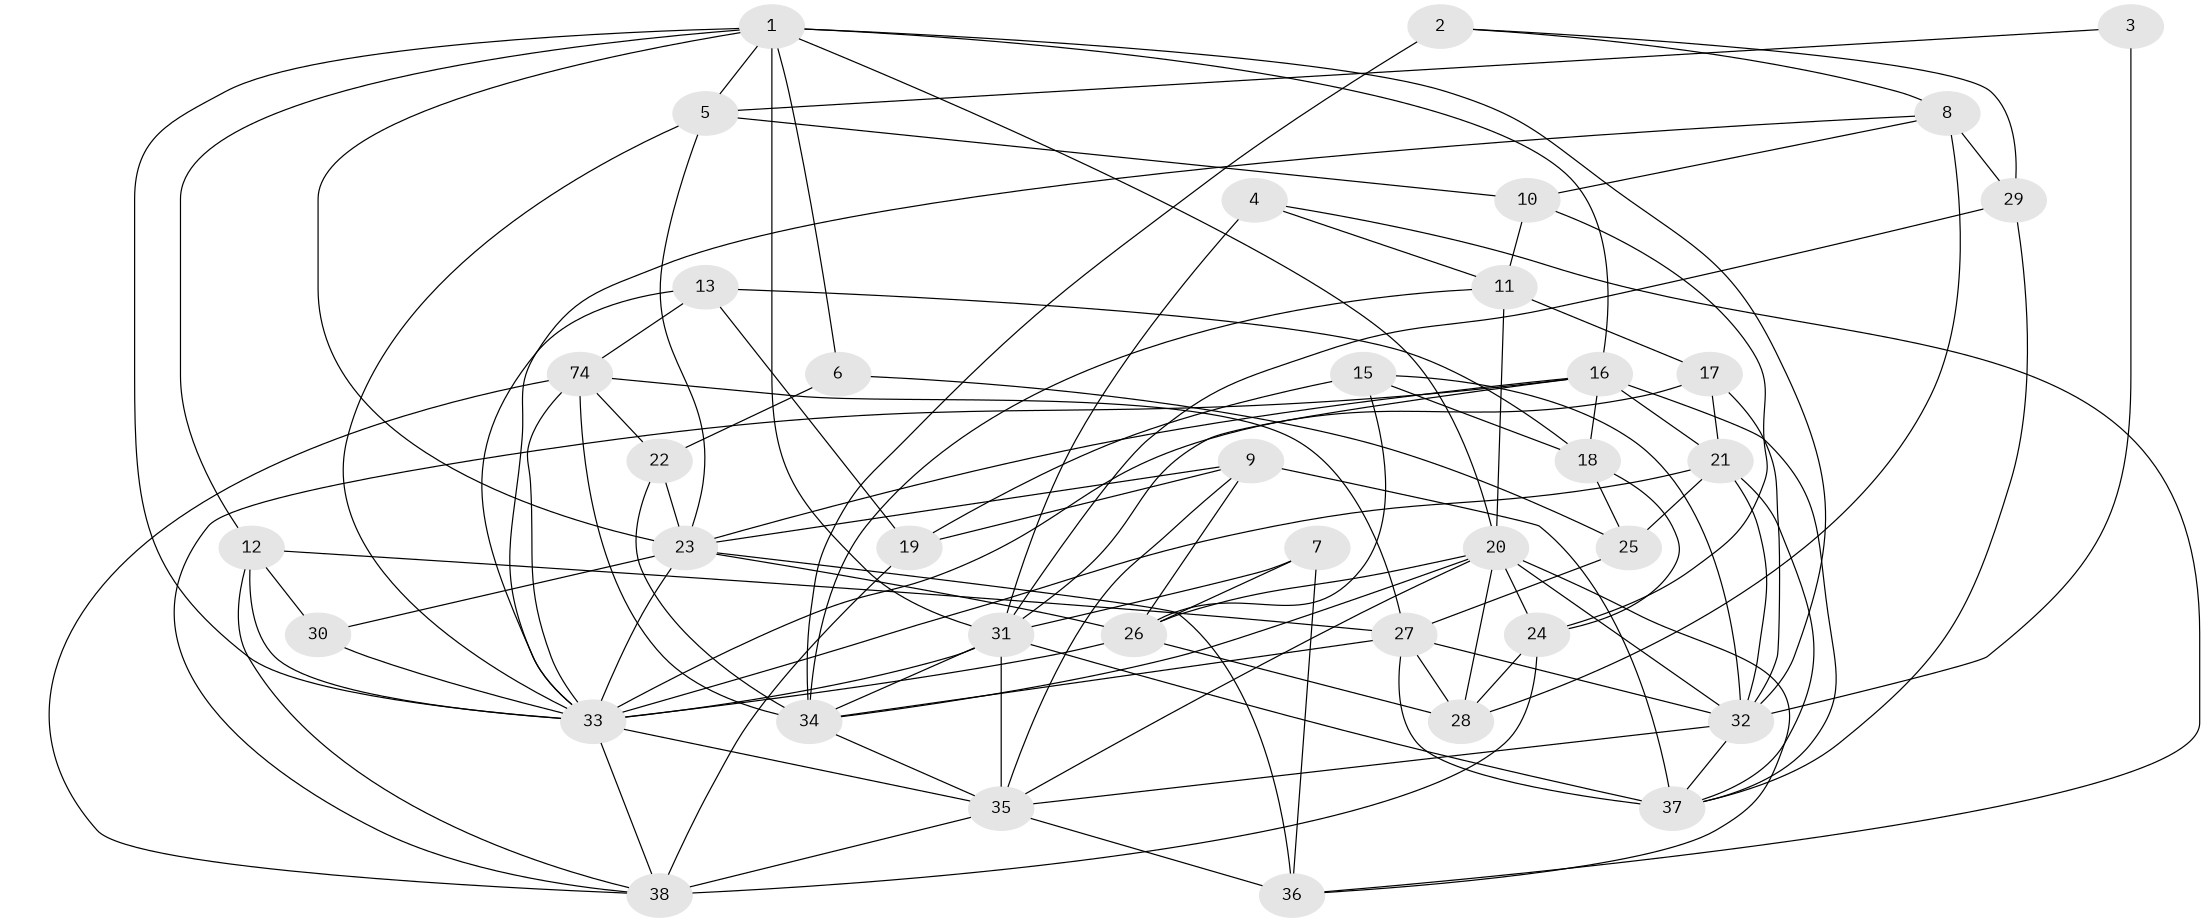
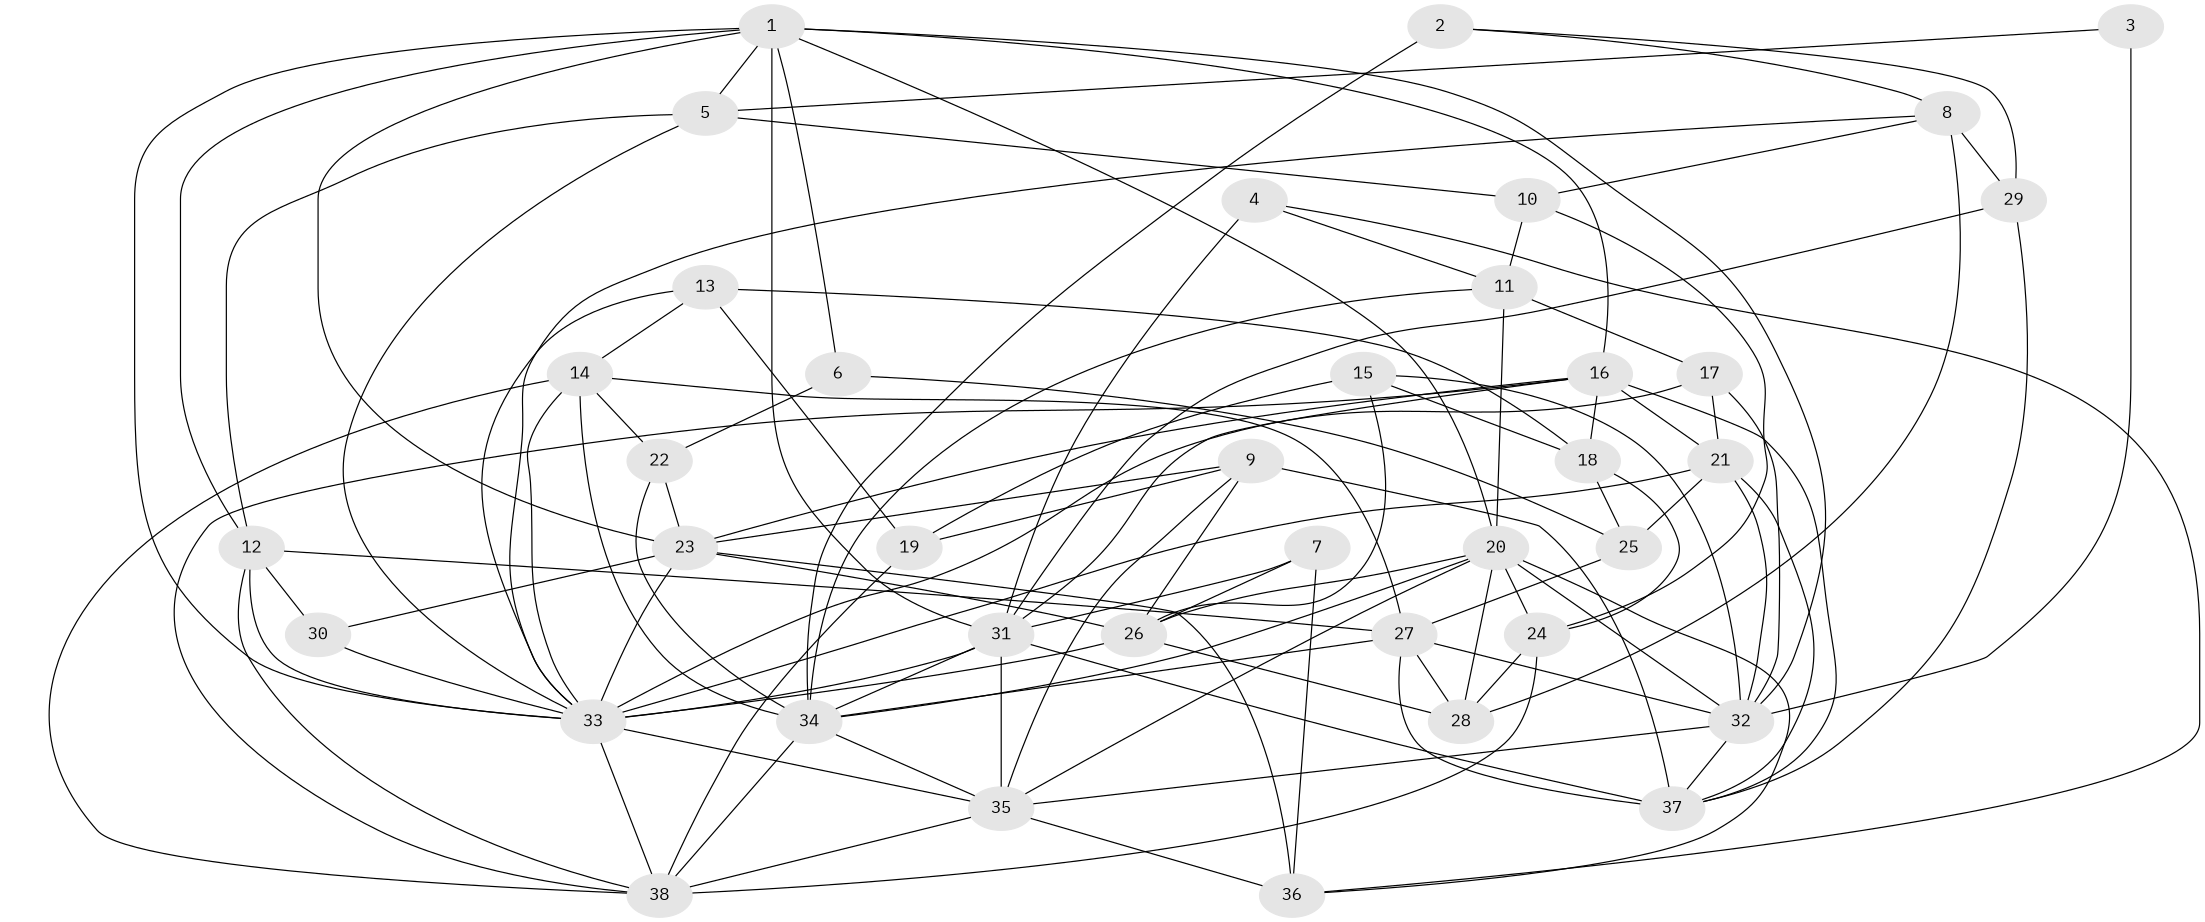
(666, 332) -> (309, 195)
(580, 374) -> (580, 374)
none -> (735, 809)
